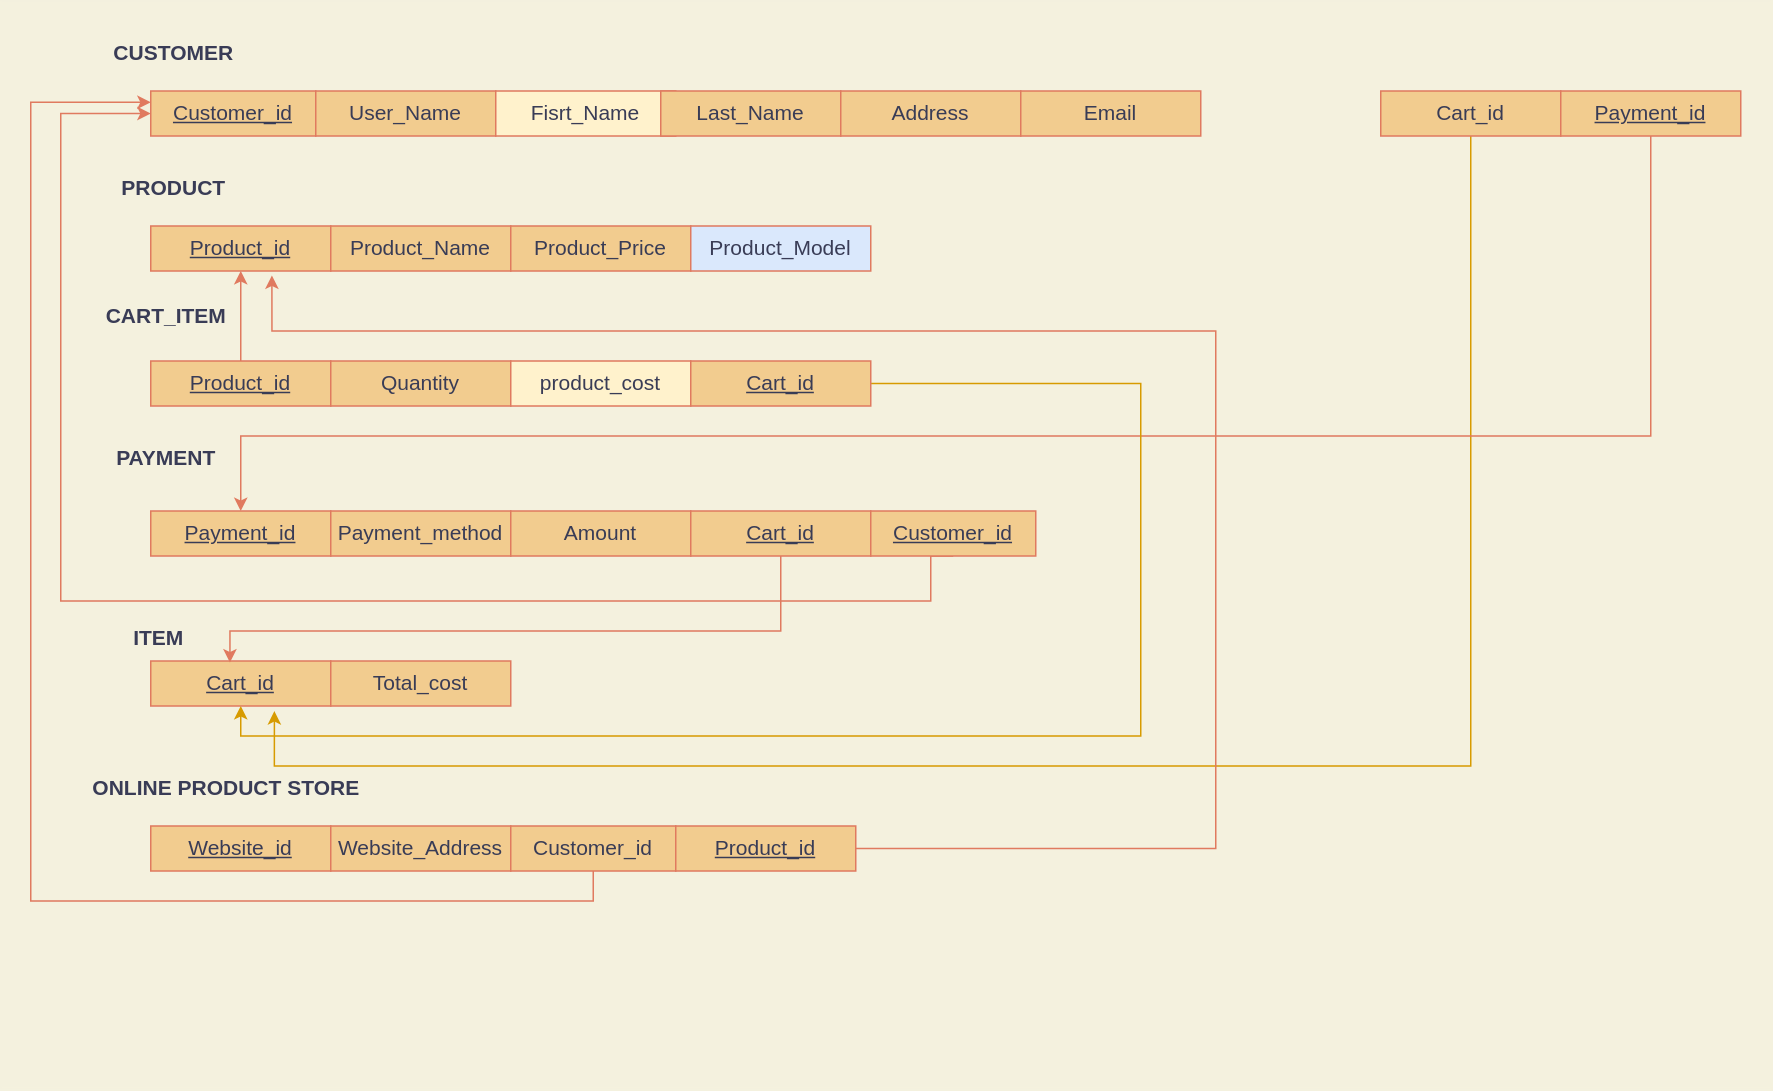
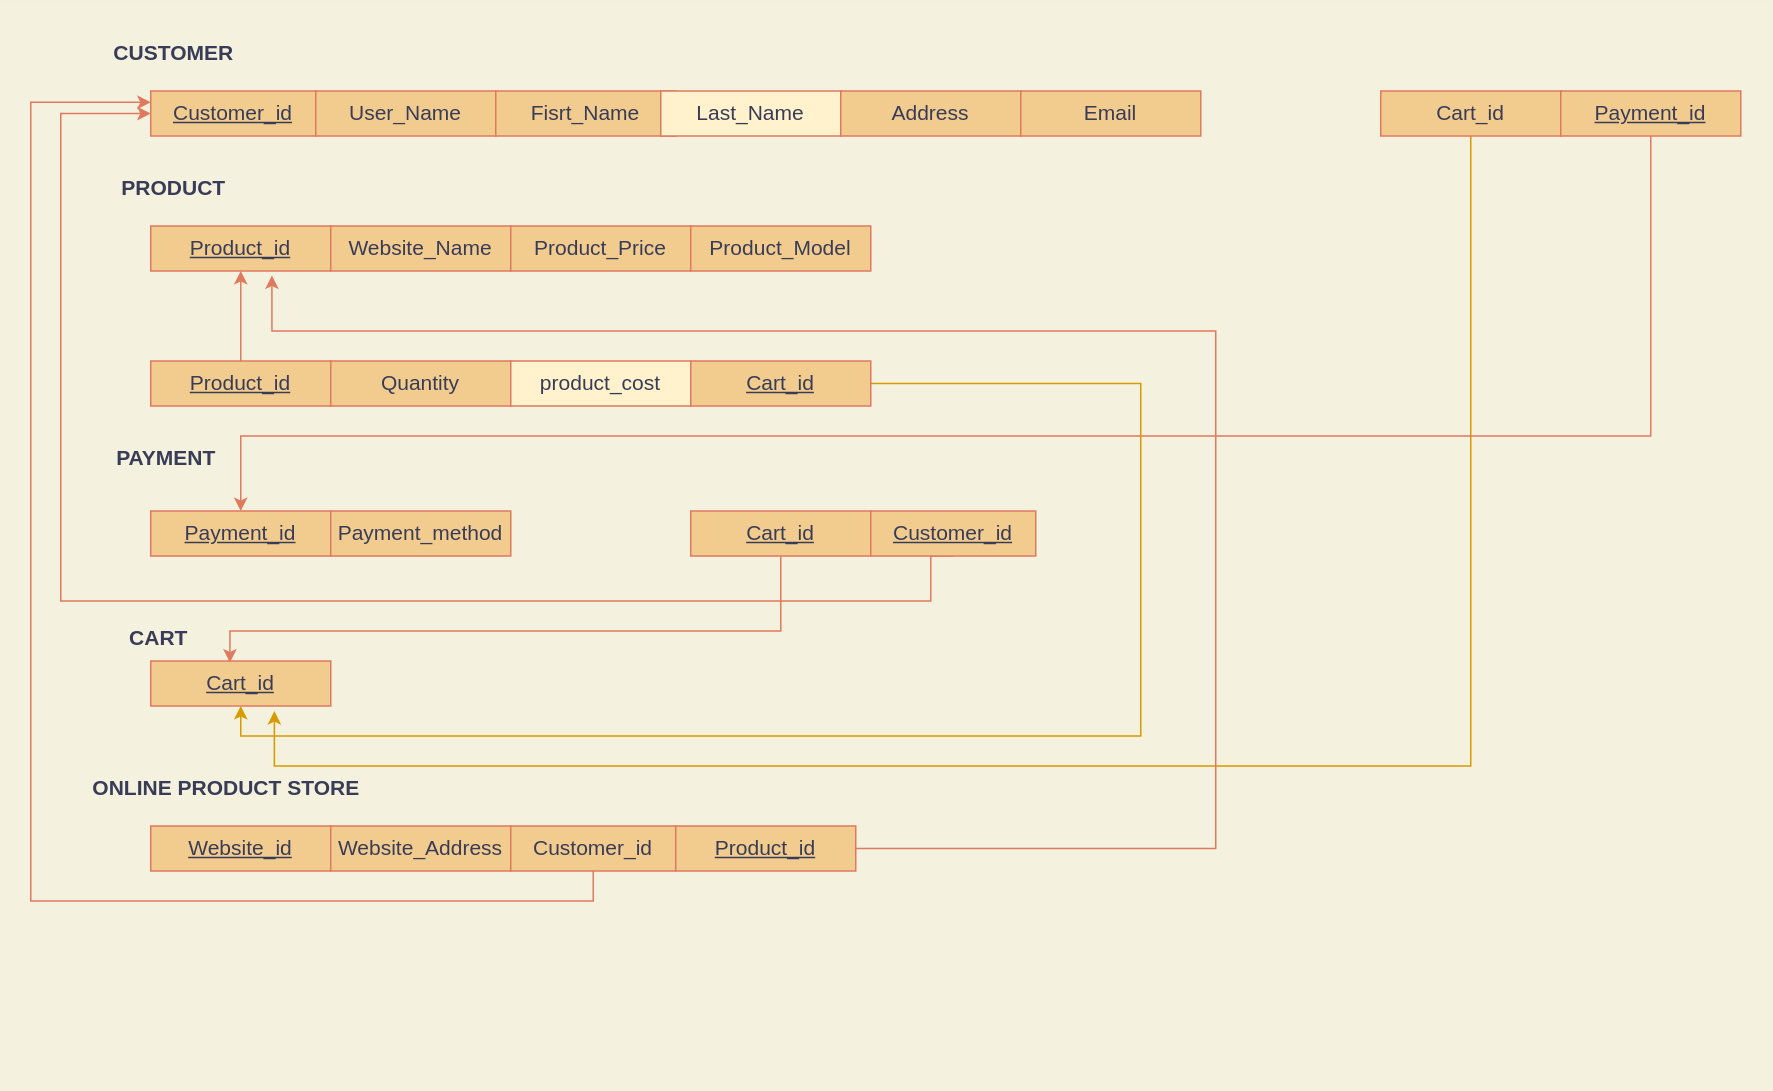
(586, 113) -> (586, 113)
(751, 113) -> (751, 113)
(421, 248) -> (421, 248)
(781, 248) -> (781, 248)
(166, 316) -> none
(601, 533) -> none
(159, 638) -> (159, 638)
(421, 683) -> none
